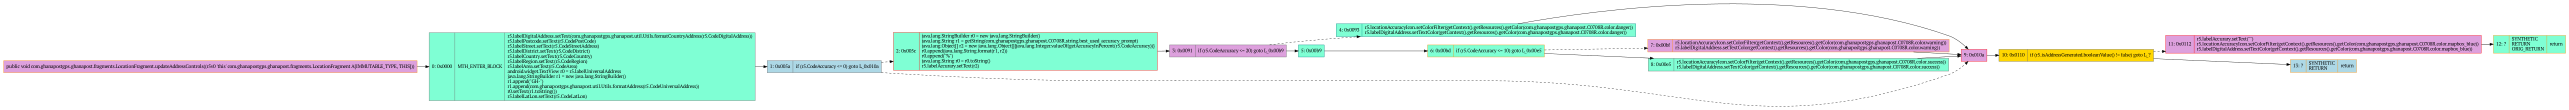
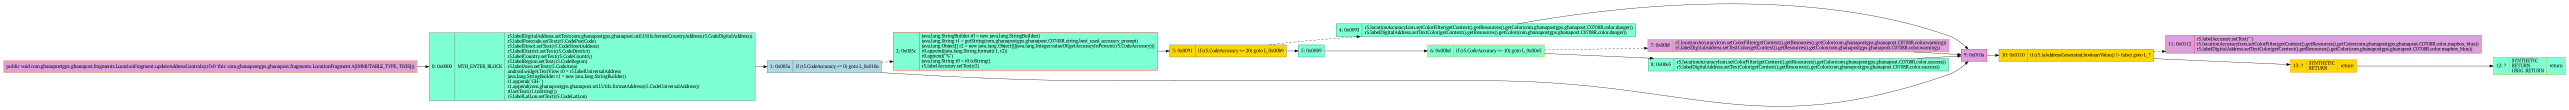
(2486, 44) -> (2423, 66)
(1228, 51) -> (1228, 51)
(2323, 66) -> (2323, 66)
(1428, 81) -> (1428, 81)
